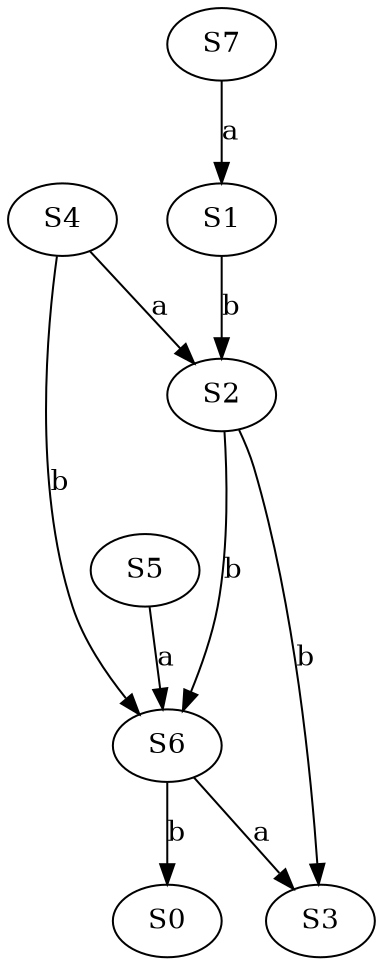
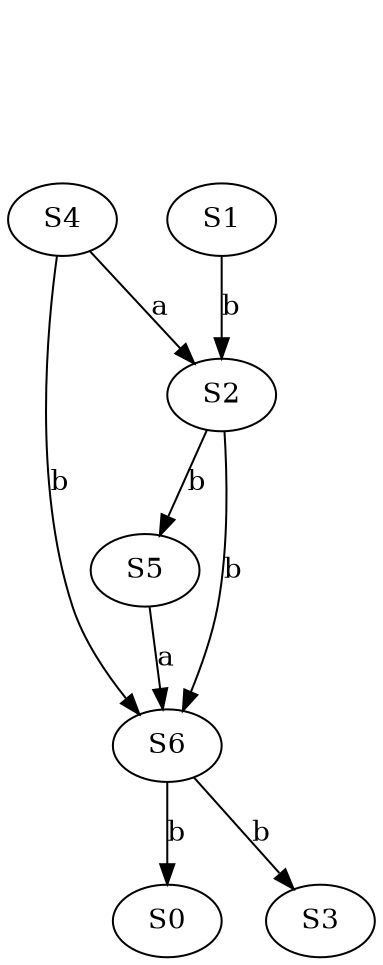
(222, 44) -> none
(292, 644) -> (188, 473)
(262, 833) -> (262, 833)
